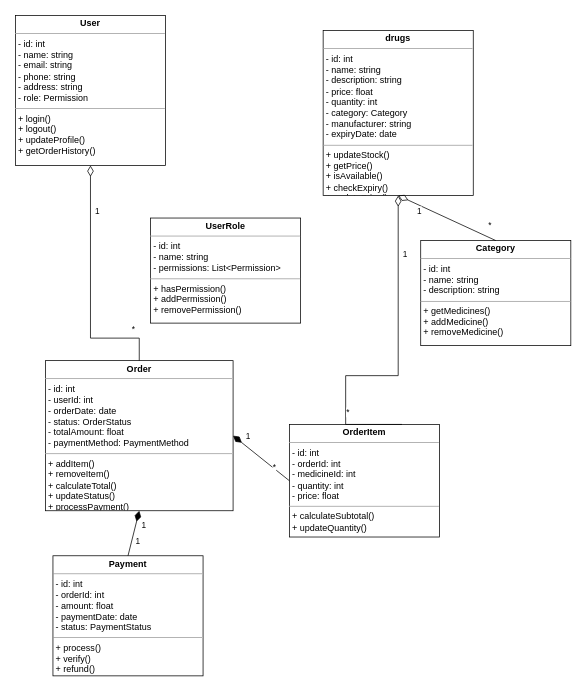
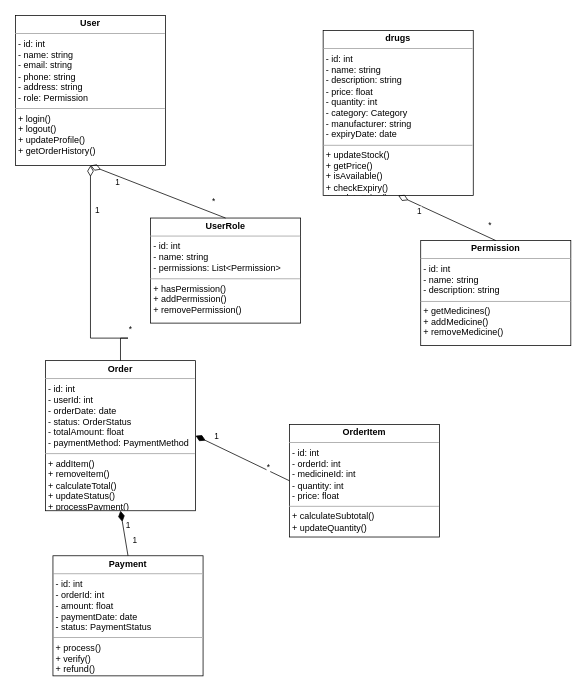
none -> (163, 194)
(466, 278) -> (466, 278)
(398, 342) -> none
(139, 435) -> (120, 435)
